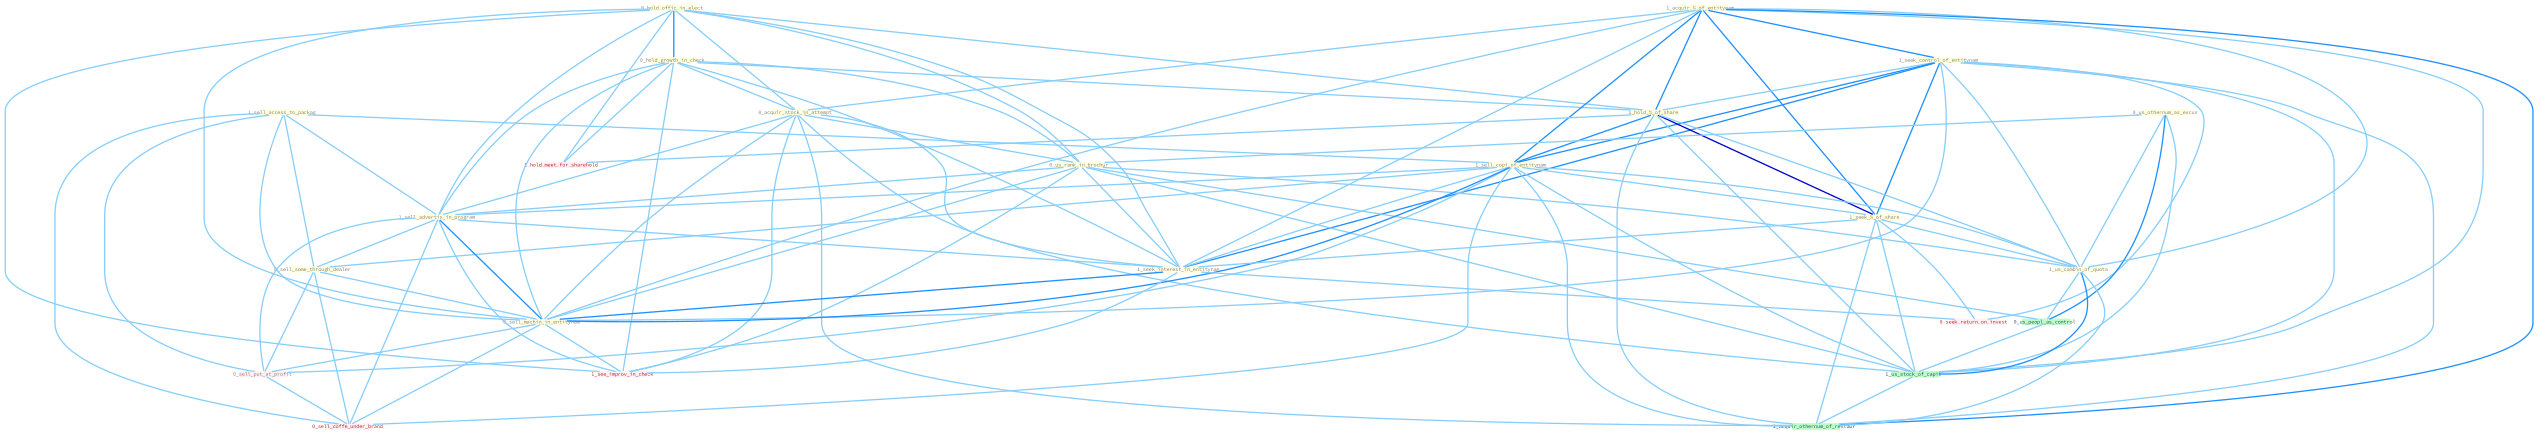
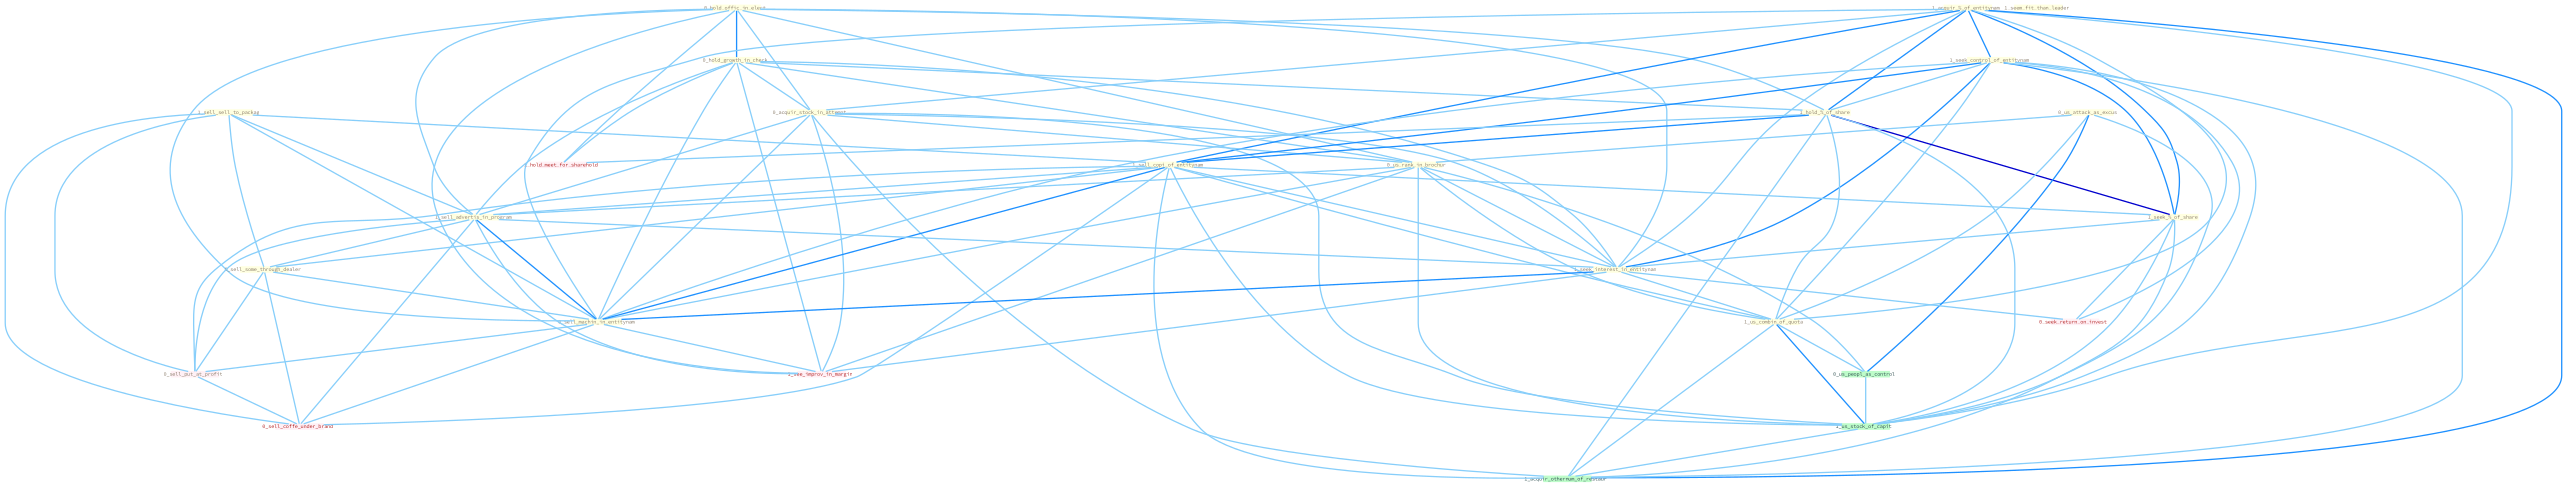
none -> (2038, 8)
(284, 113) -> (229, 113)
(2165, 113) -> (2089, 113)
(1978, 243) -> (1685, 292)
(623, 374) -> (822, 374)
